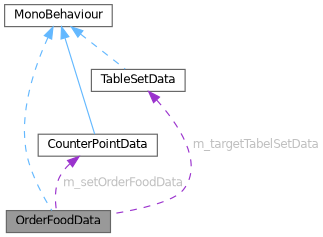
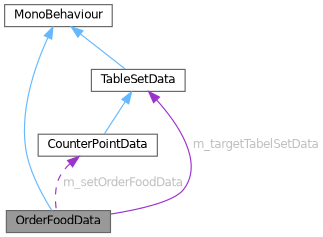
(103, 52) -> (103, 52)
(80, 86) -> (115, 118)
(25, 125) -> (25, 125)
(189, 179) -> (189, 179)
